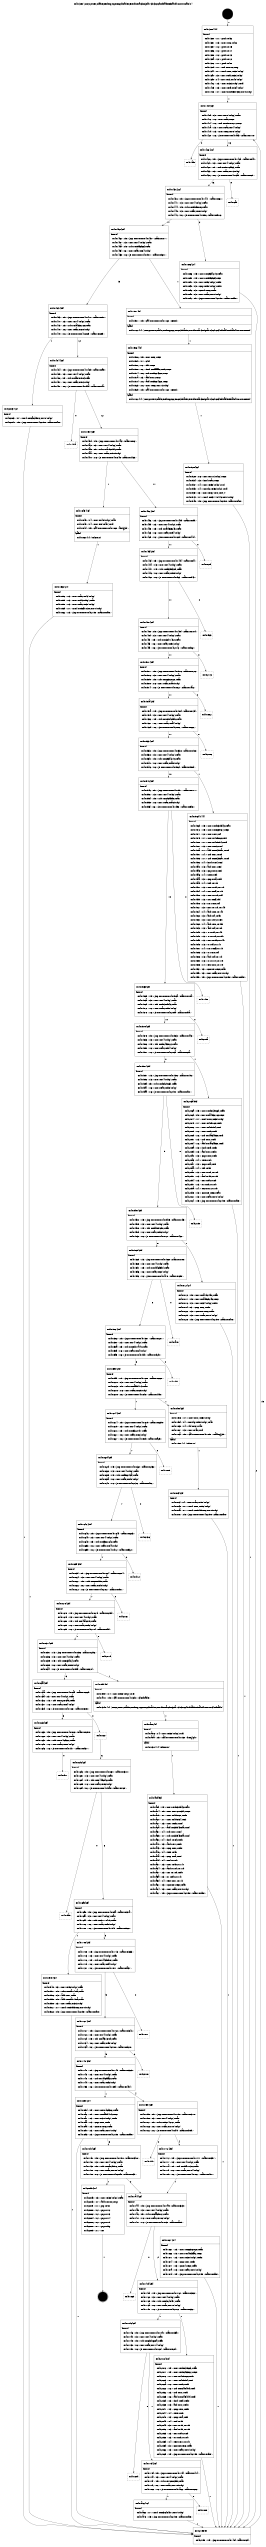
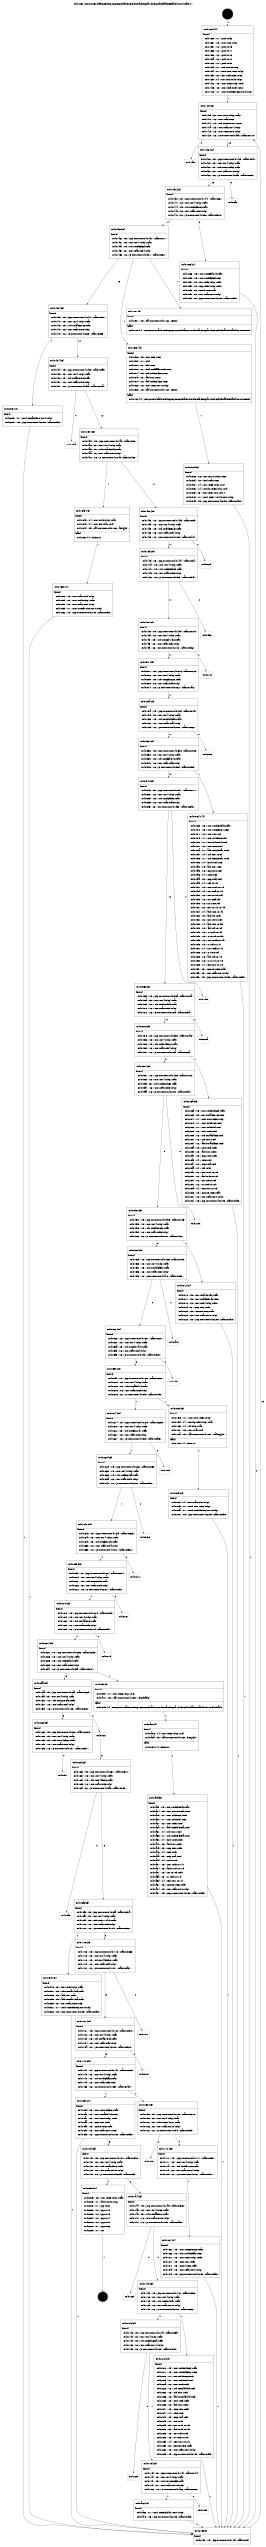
(189, 338) -> (123, 301)
(206, 715) -> none
(172, 2185) -> (188, 2207)
